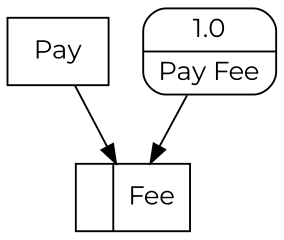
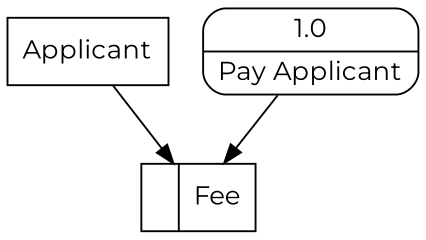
(58, 51) -> (88, 51)
(210, 72) -> (311, 72)
